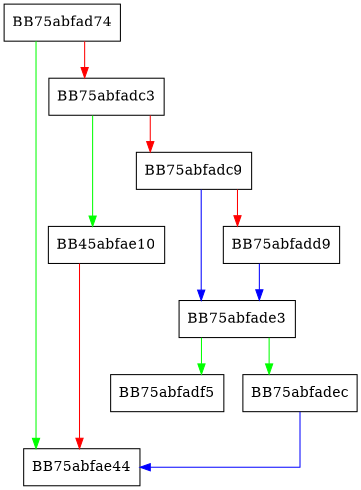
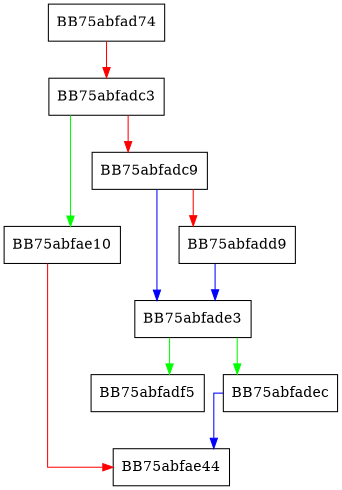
(36, 240) -> none
(107, 245) -> (62, 245)
